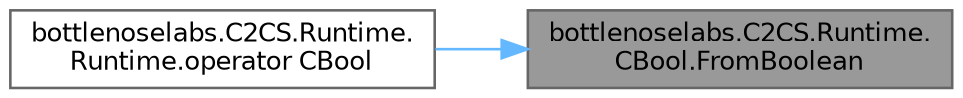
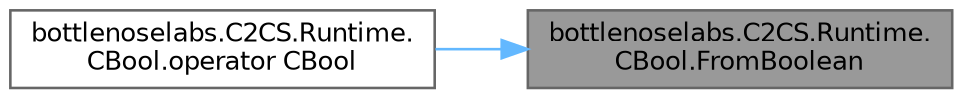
(223, 49) -> (223, 49)
